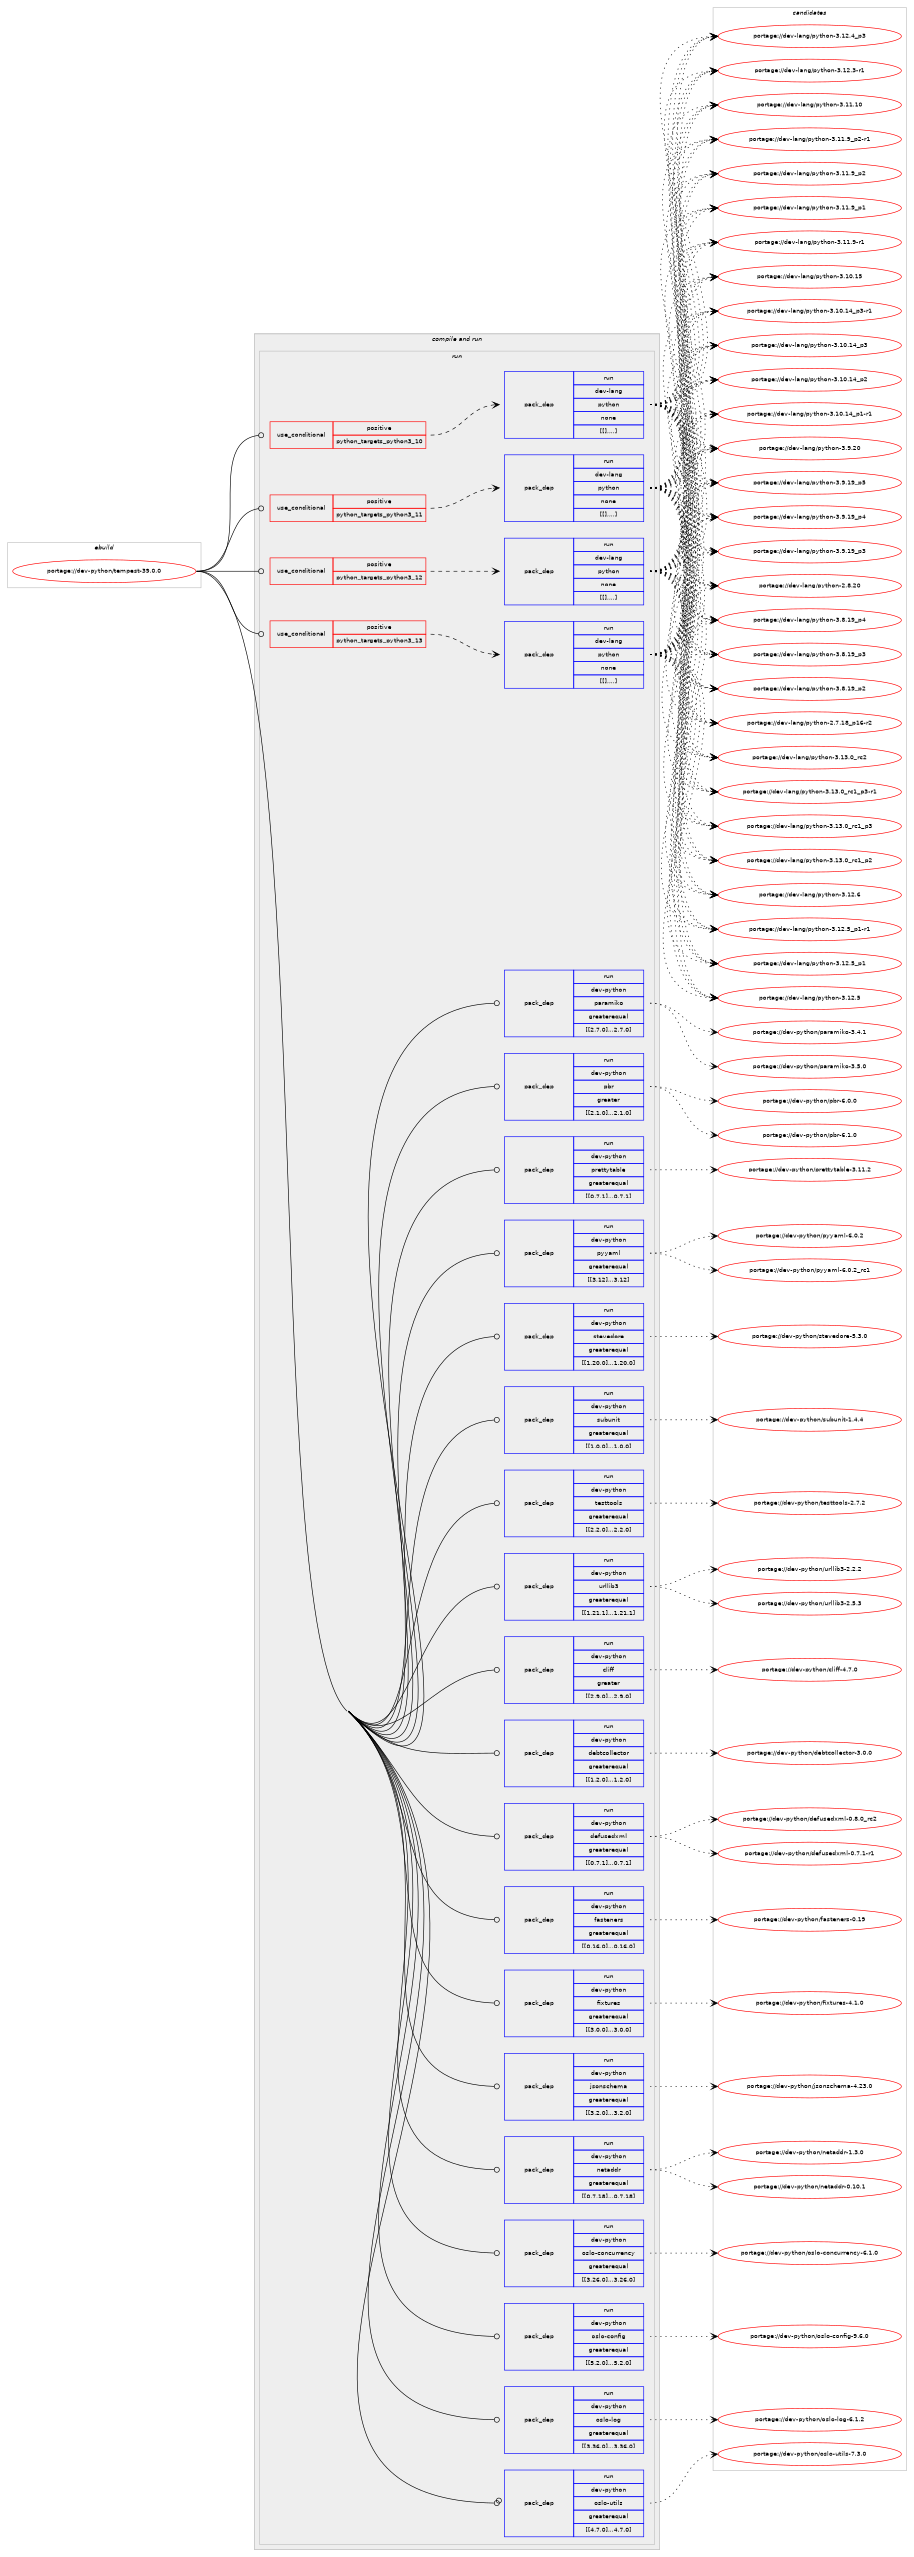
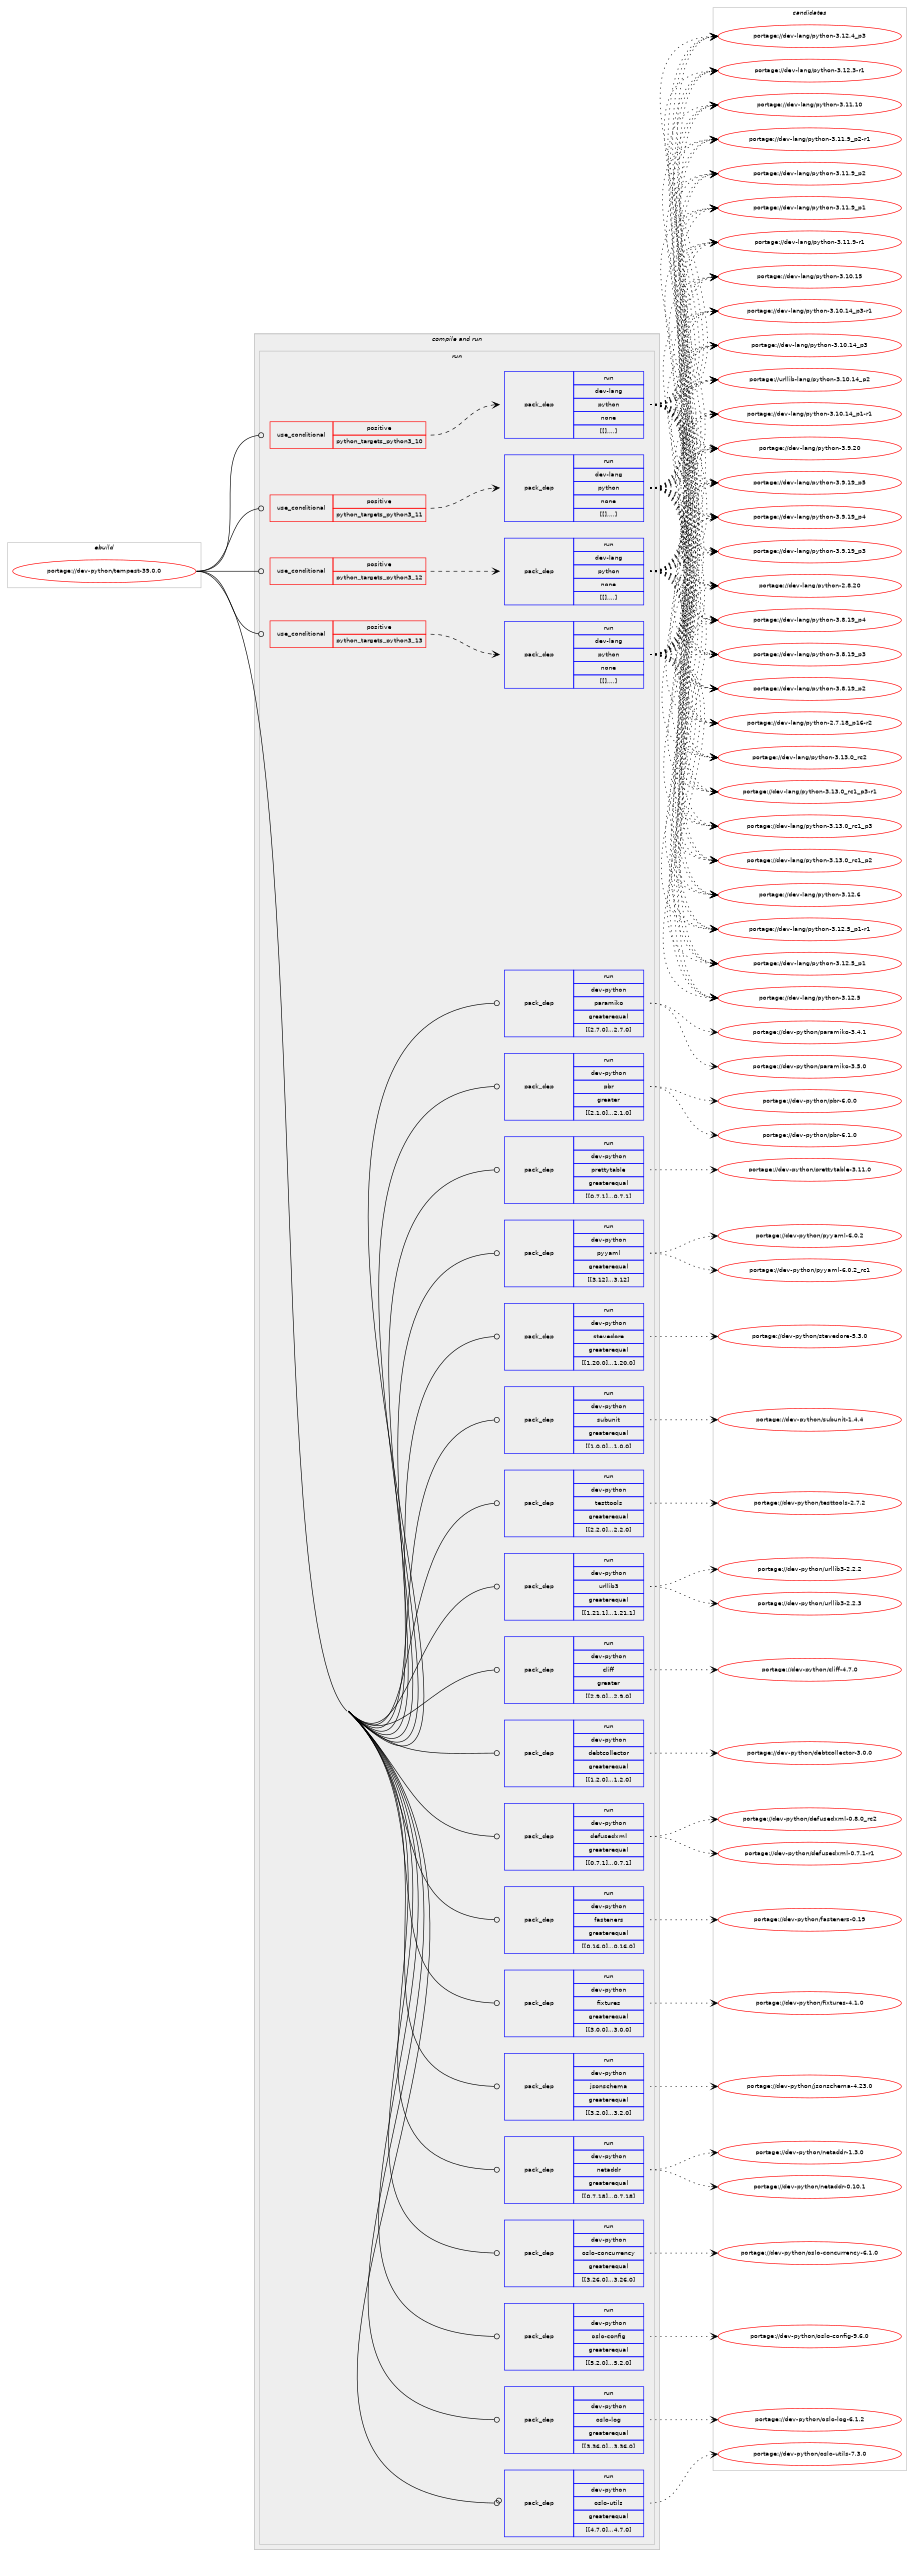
(810, 380) -> (810, 380)
(810, 1170) -> (810, 1170)
(810, 1604) -> (810, 1604)
